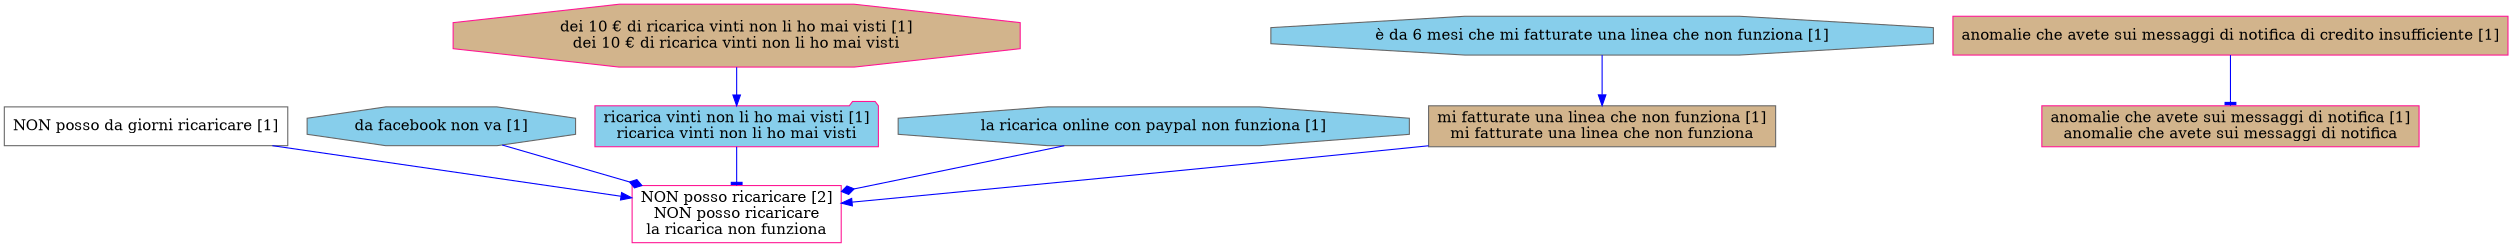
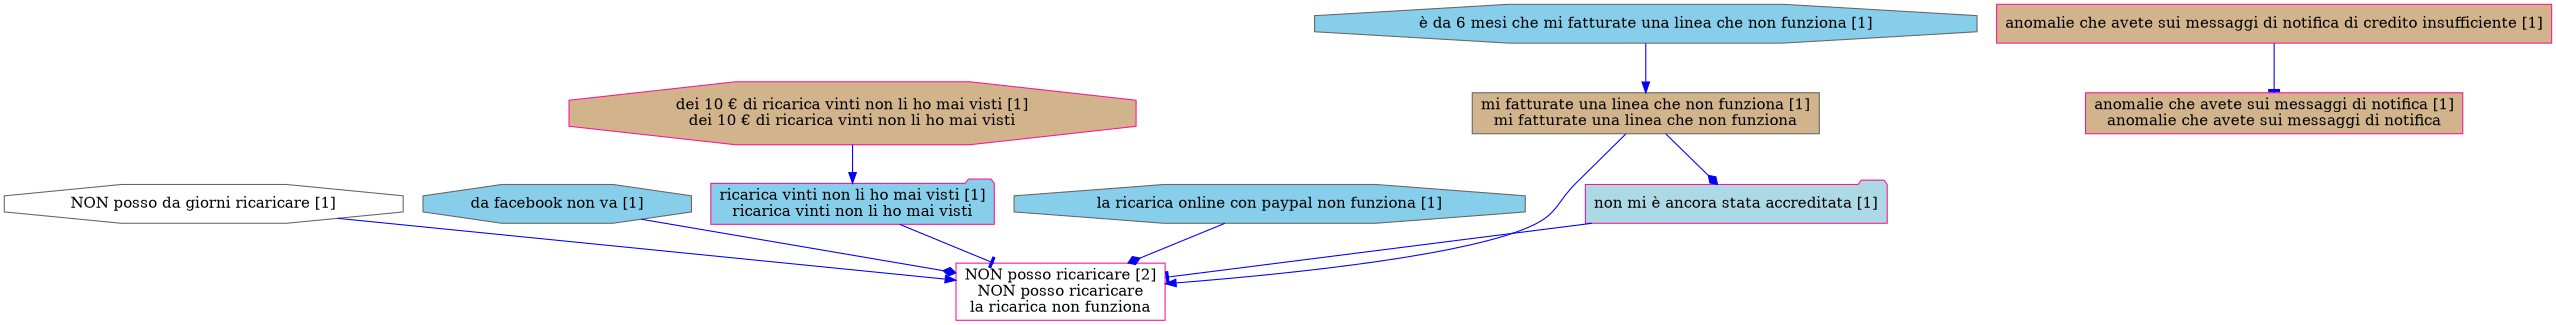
(146, 126) -> (204, 204)
none -> (1736, 204)
